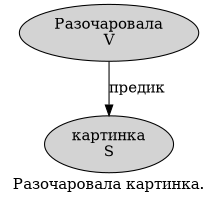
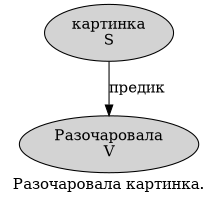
(109, 83) -> (109, 83)
